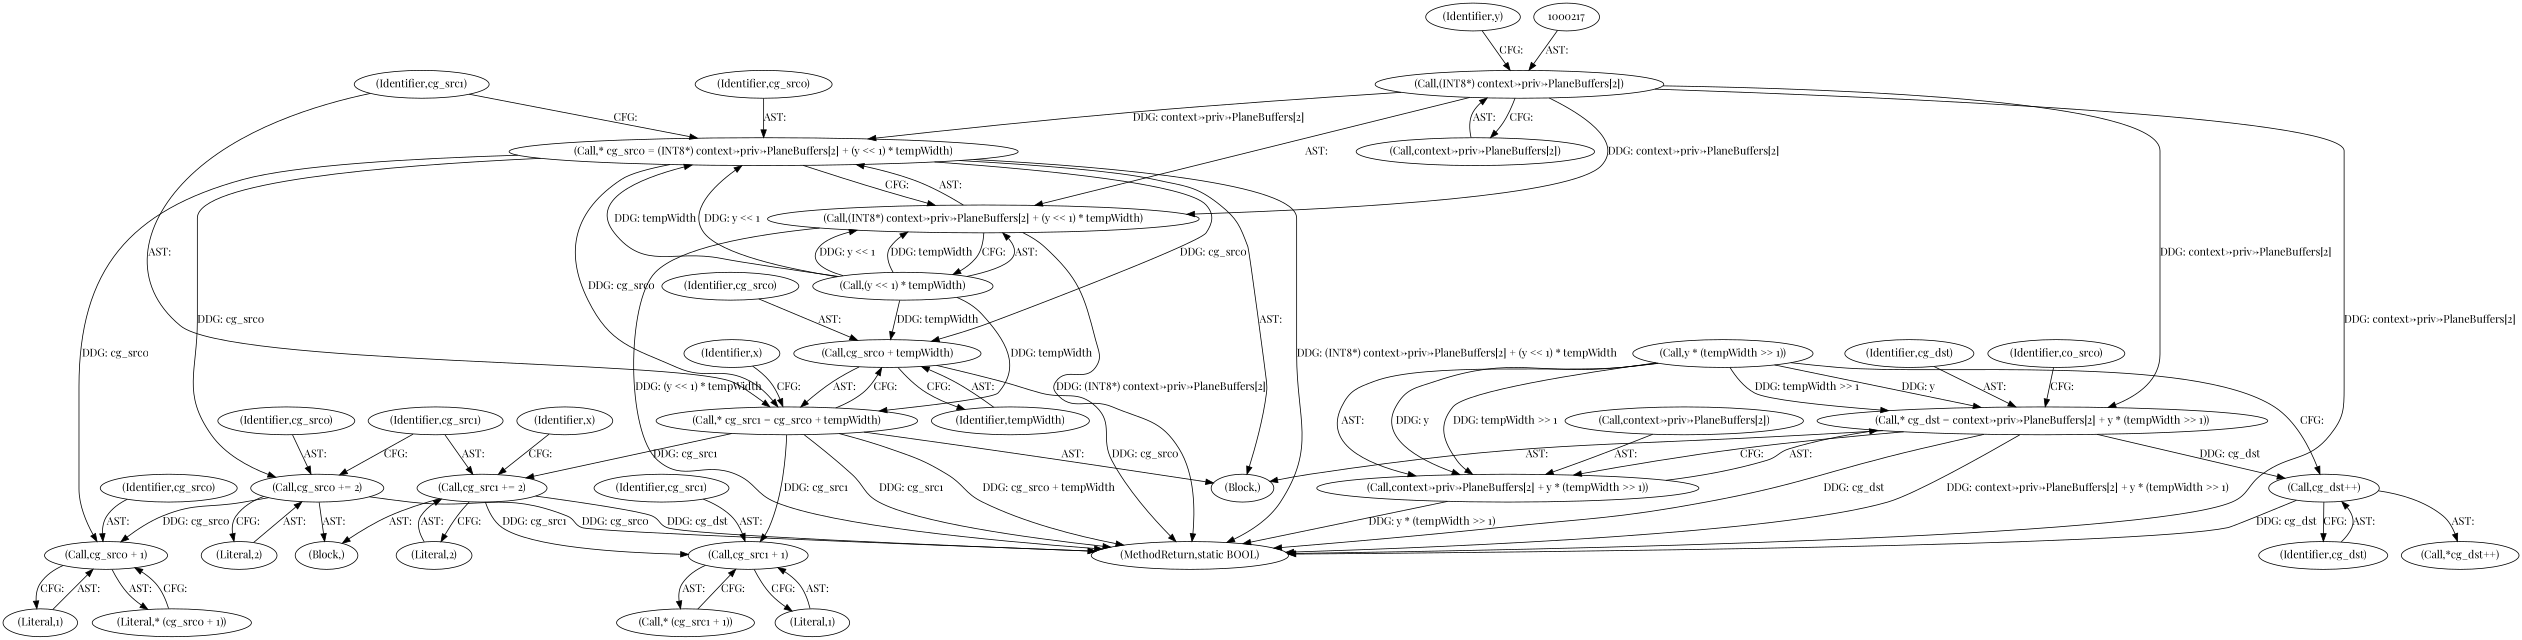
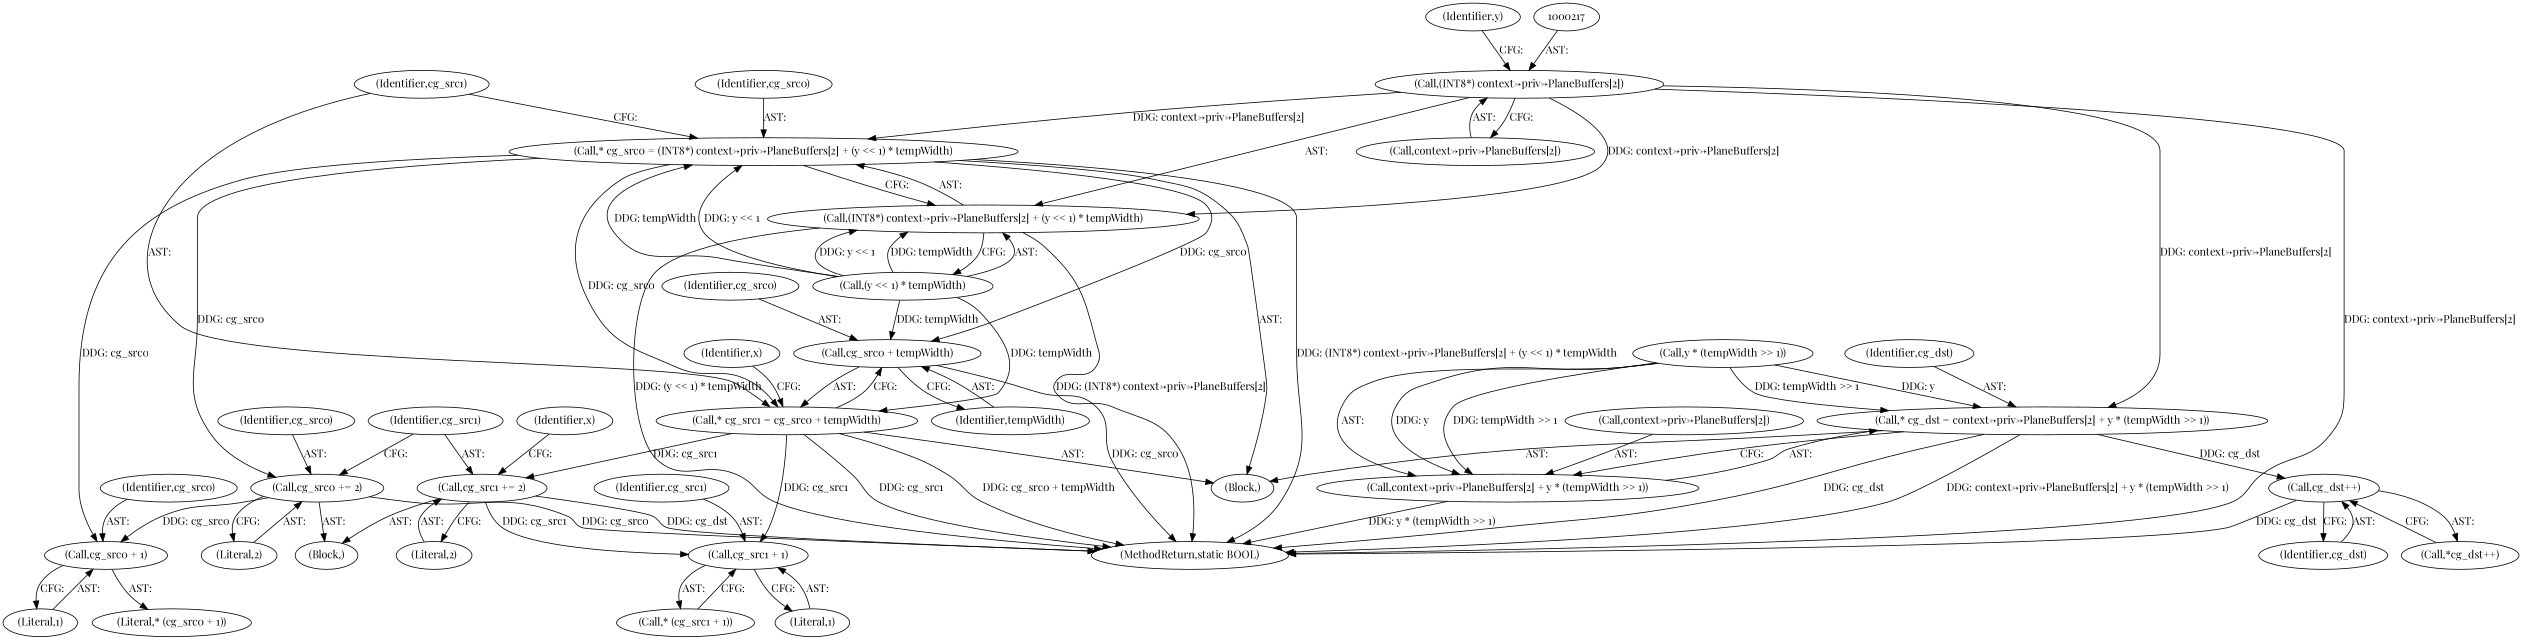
(2056, 354) -> none
(2072, 371) -> (2397, 523)
(159, 588) -> none
